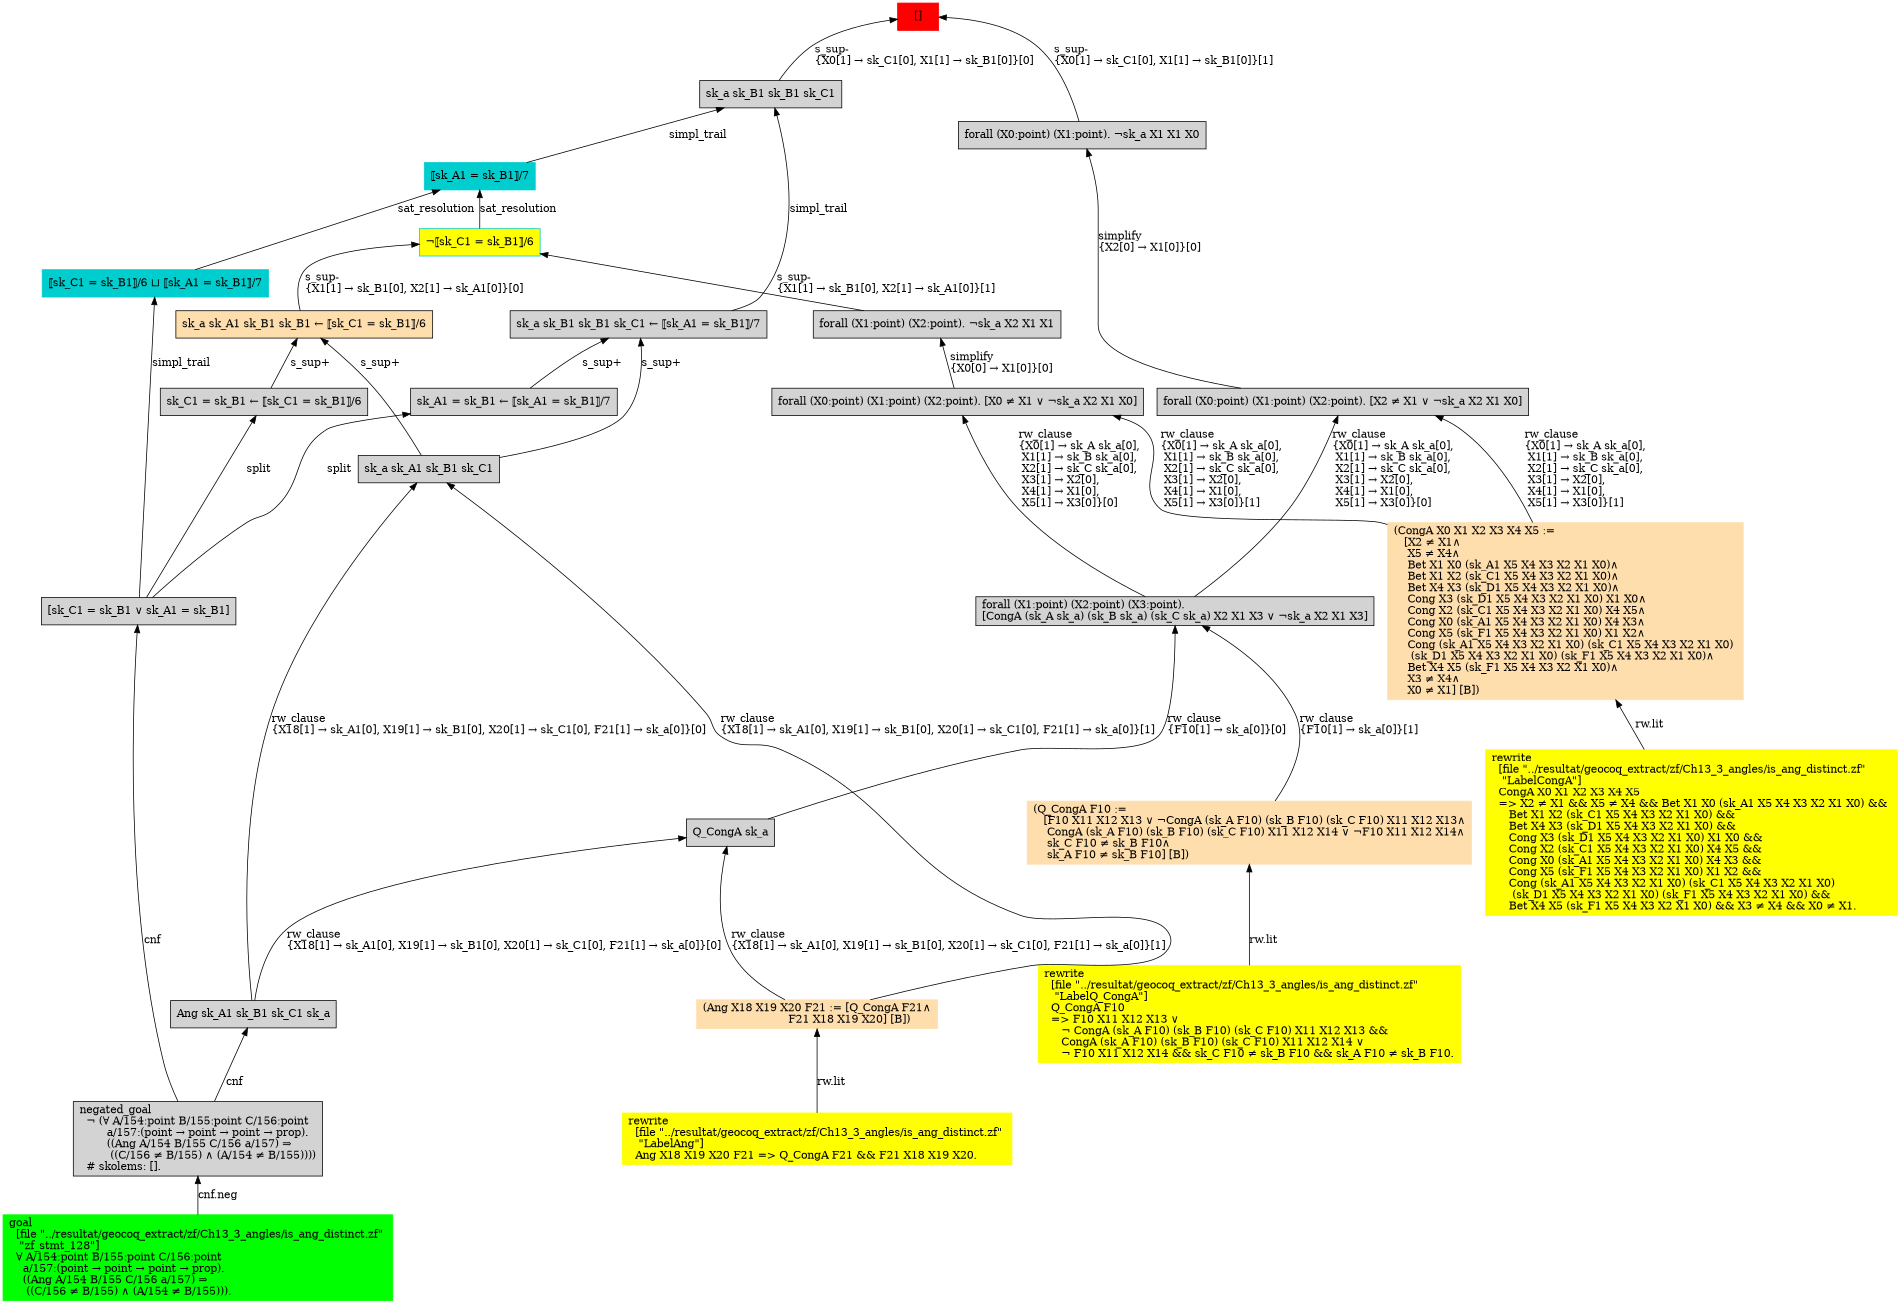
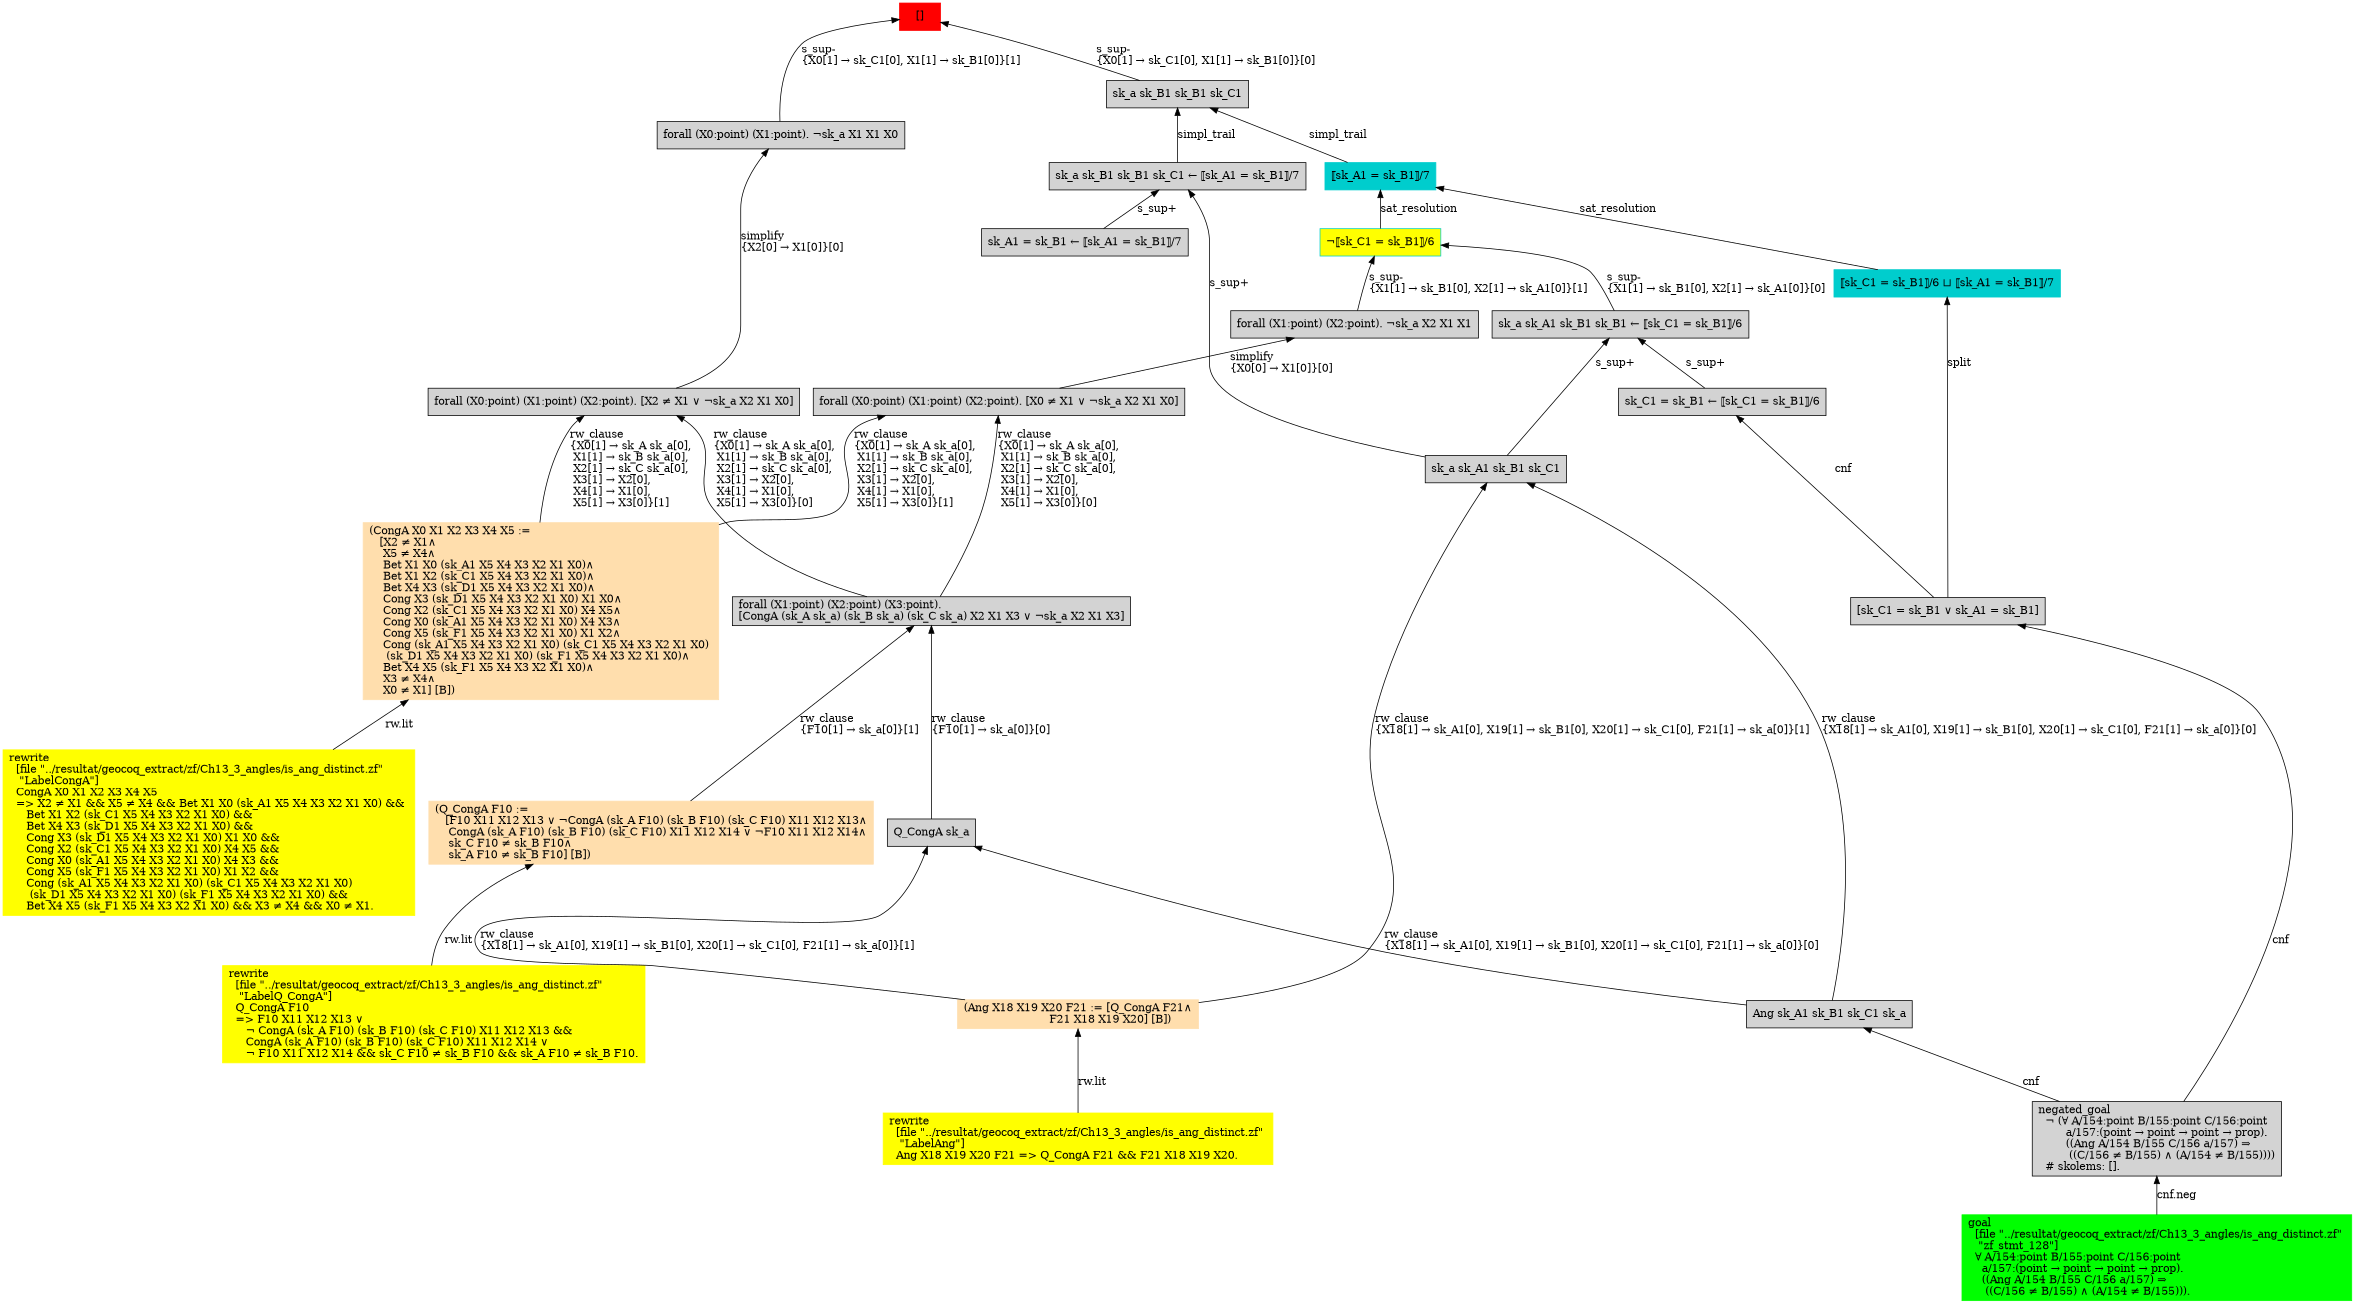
(304, 324) -> (1620, 324)
(181, 363) -> (1959, 363)
(259, 469) -> (1843, 469)
(282, 500) -> none
